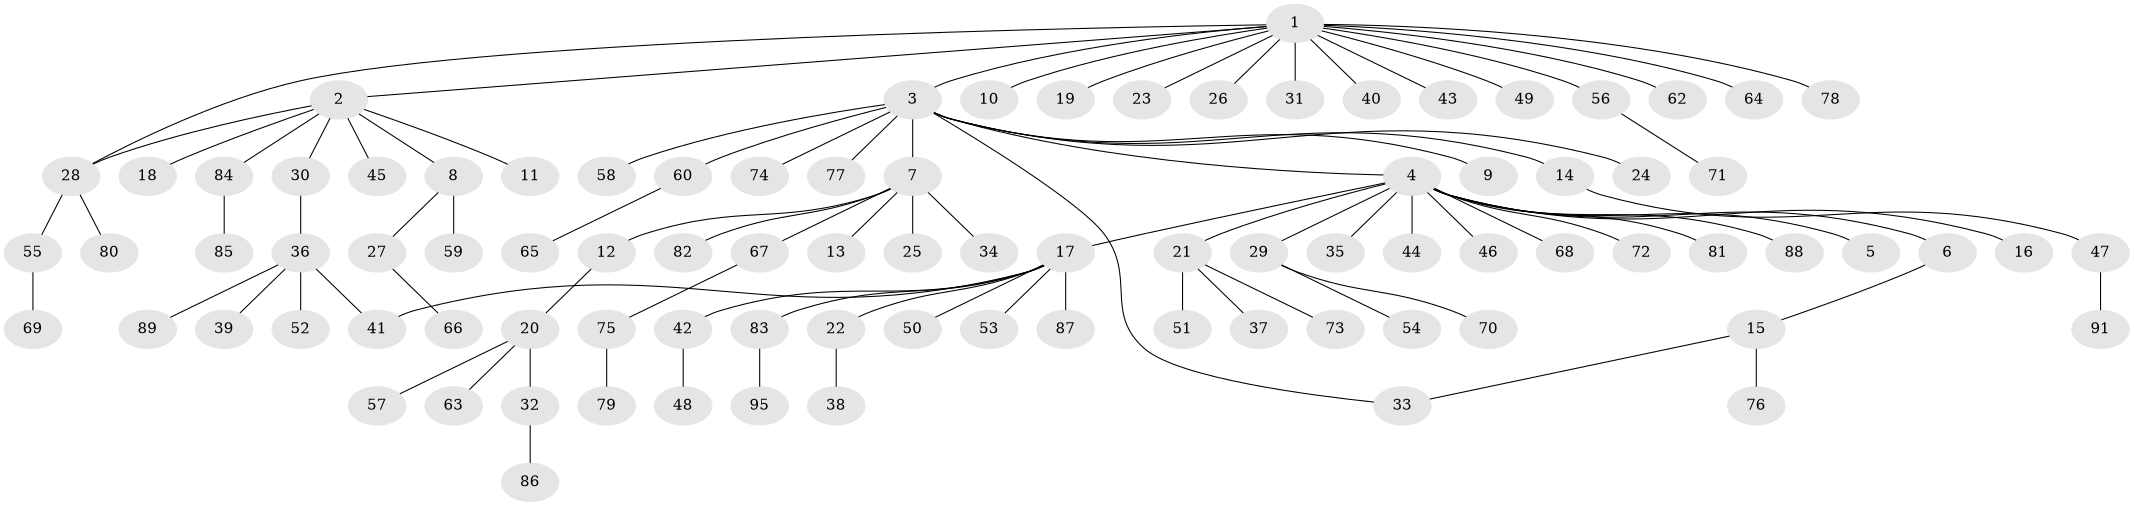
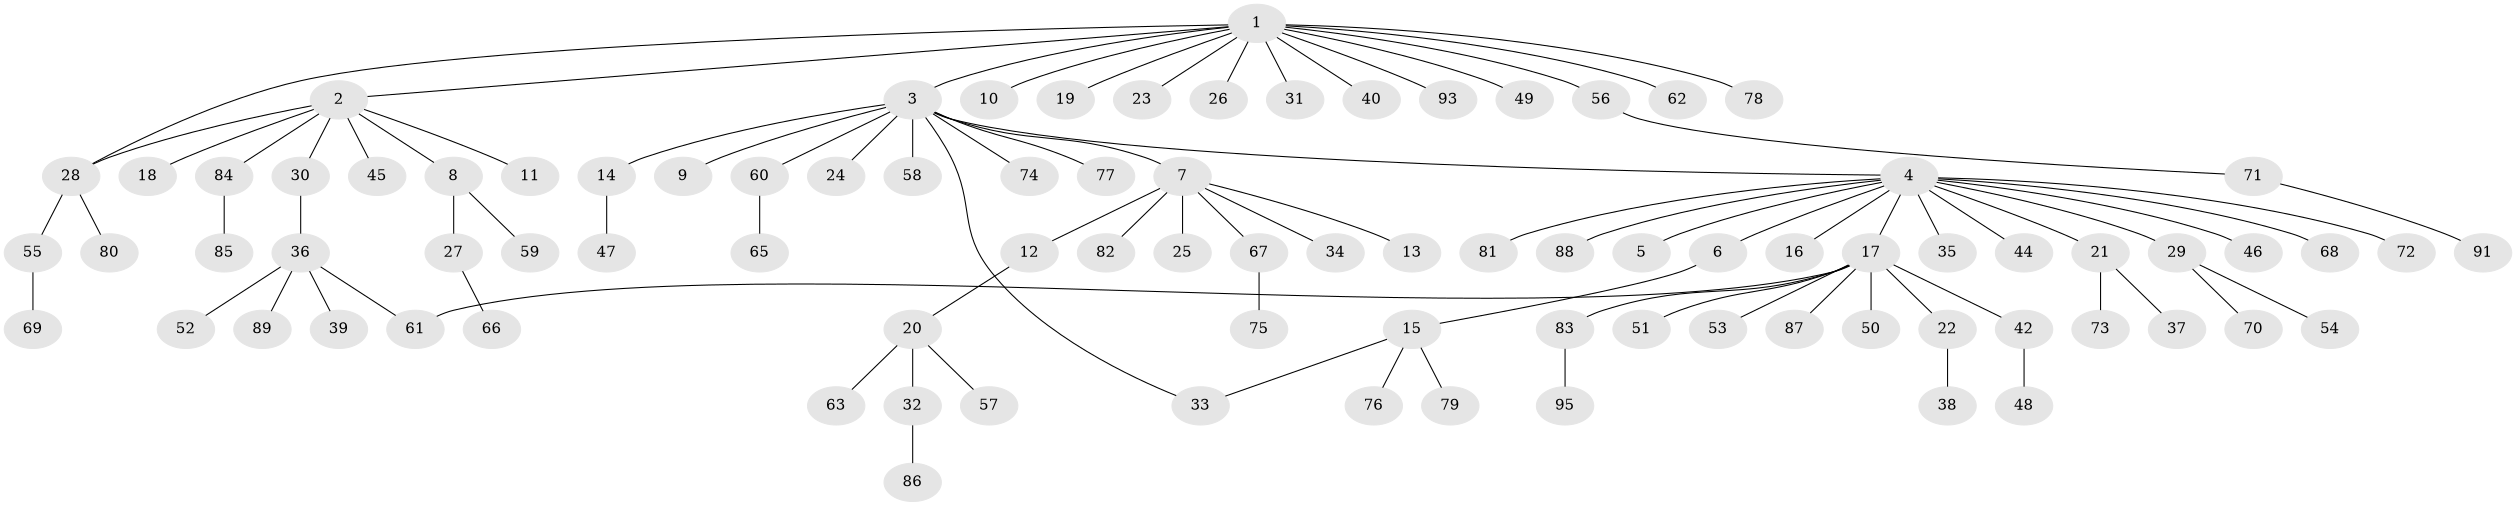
(1448, 100) -> (1448, 100)
(1754, 100) -> none
(1183, 291) -> (1723, 297)
(2101, 291) -> (2372, 209)
(377, 329) -> (415, 329)
(607, 368) -> (1431, 368)
